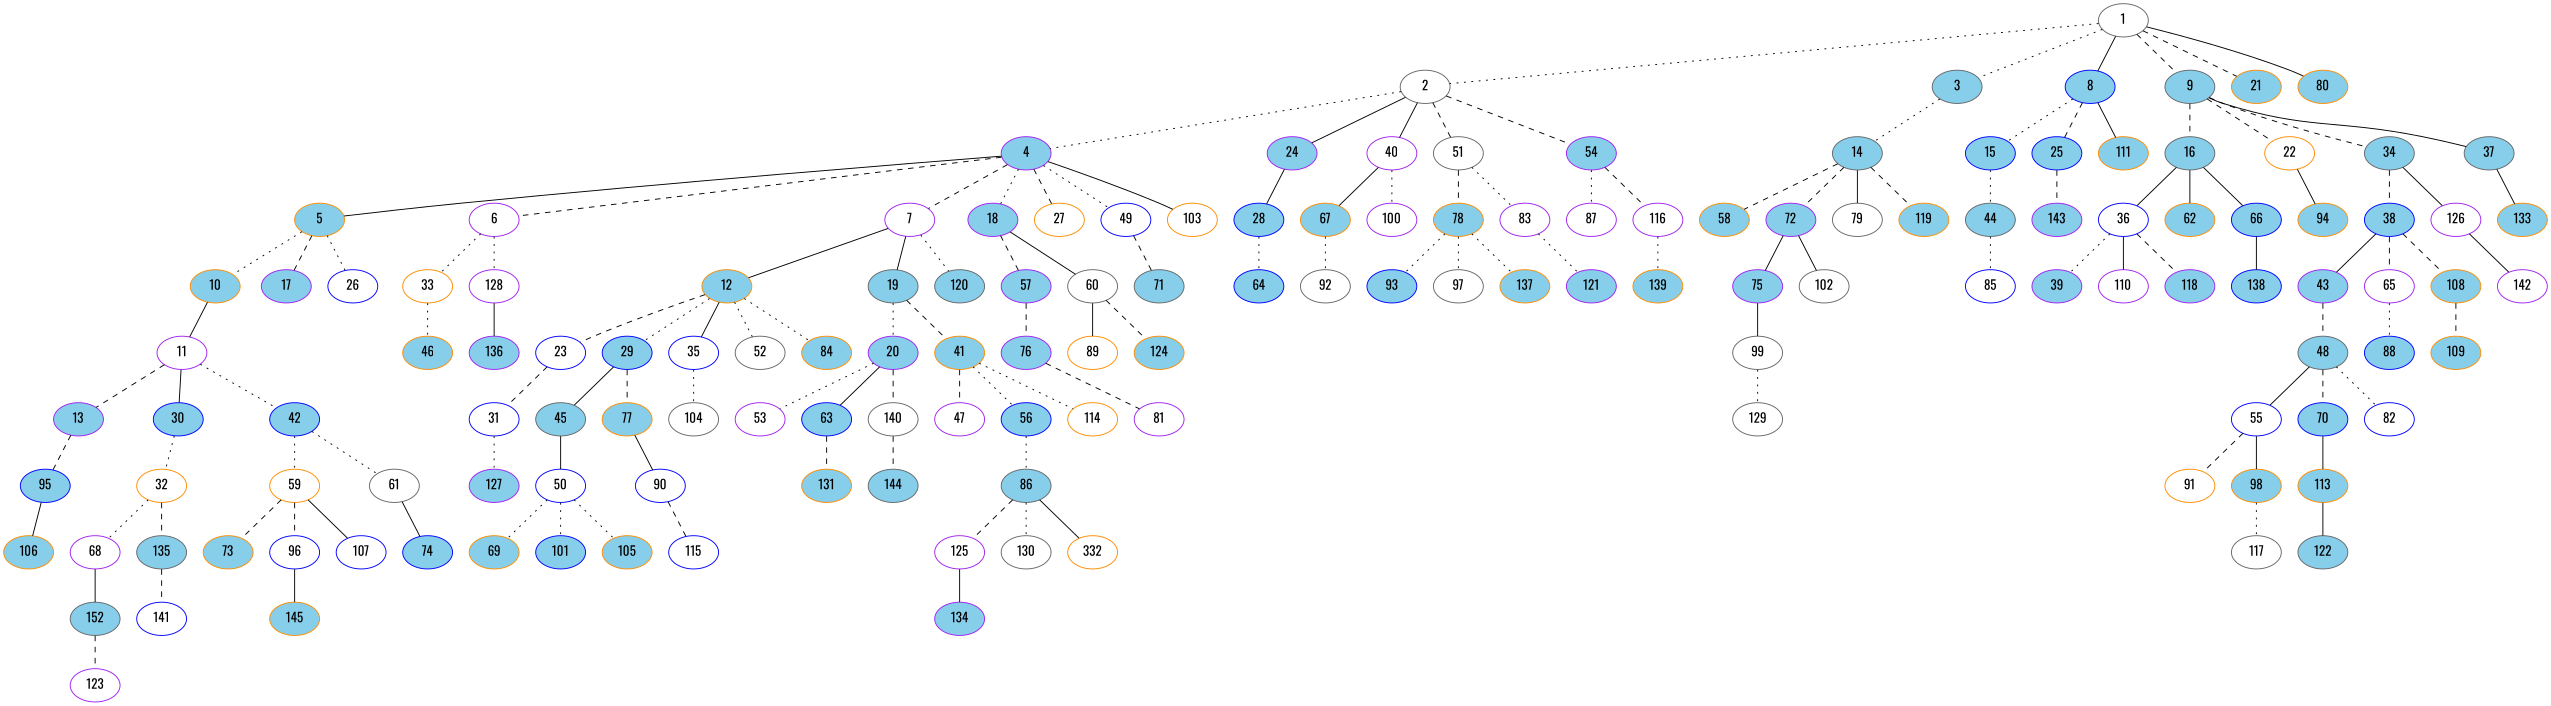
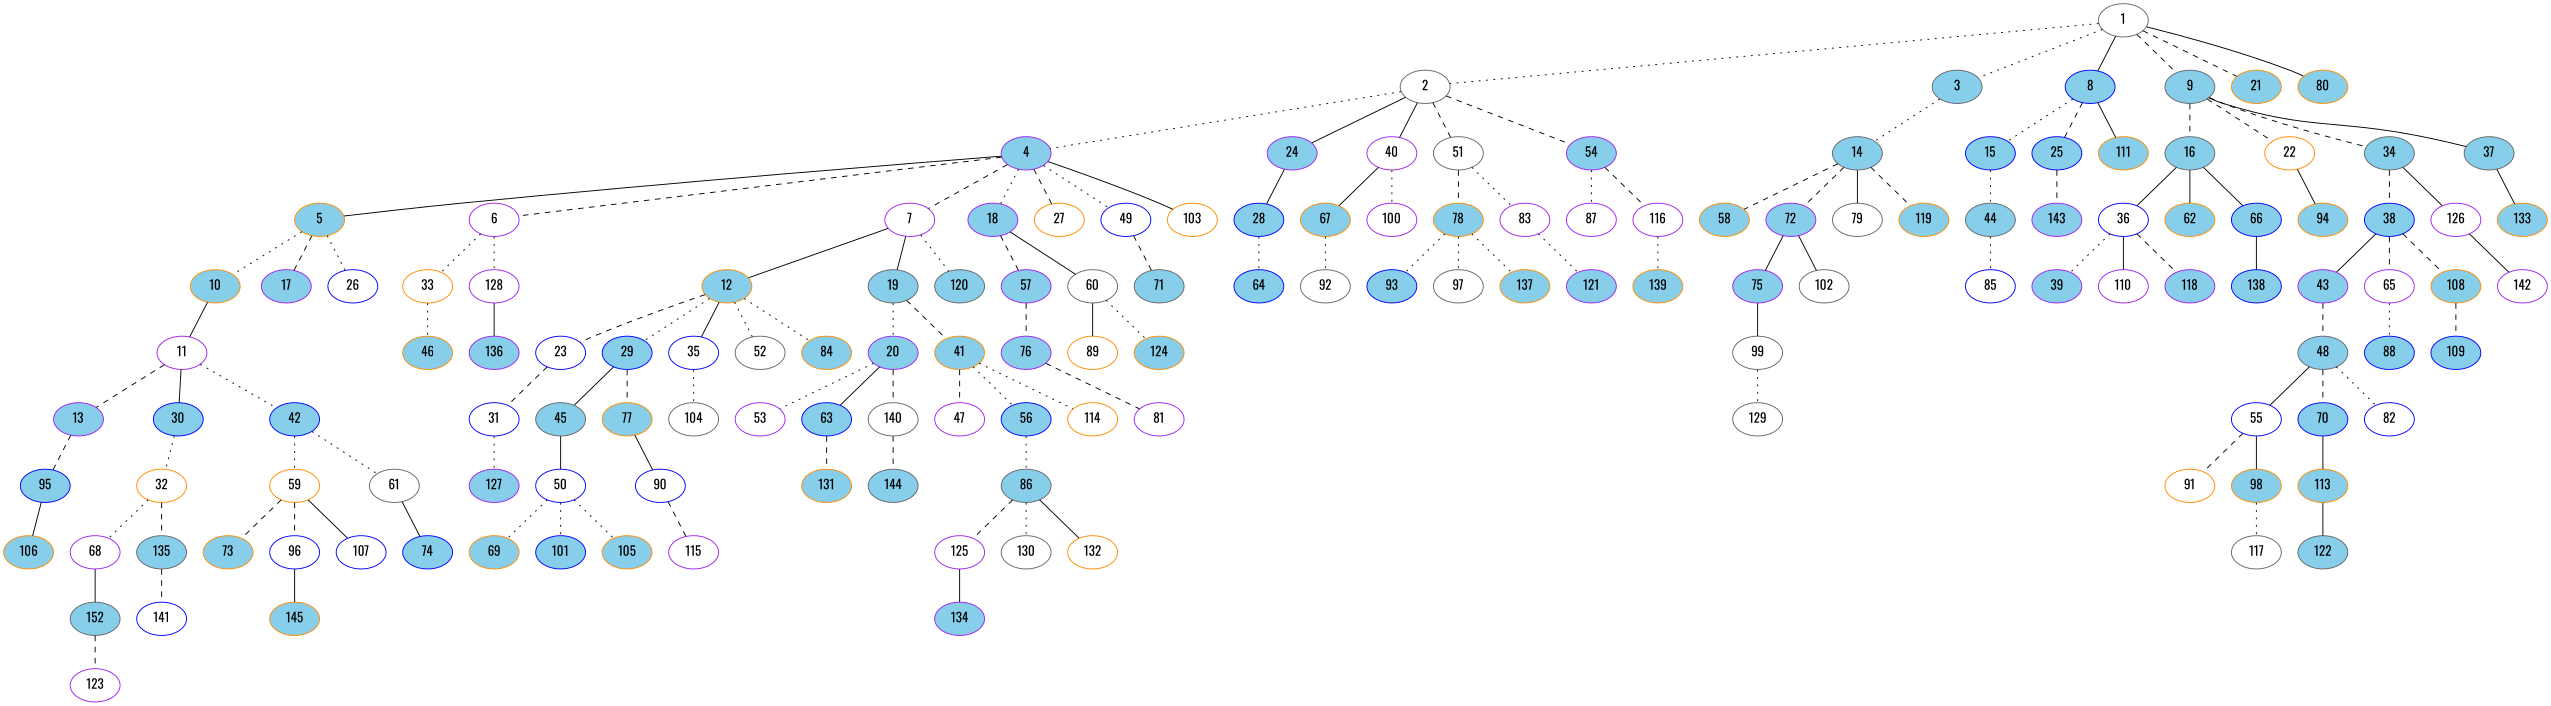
(1126, 319) -> (1126, 319)
(2456, 353) -> (2456, 353)
(694, 552) -> (694, 552)
(1093, 552) -> (1093, 552)
